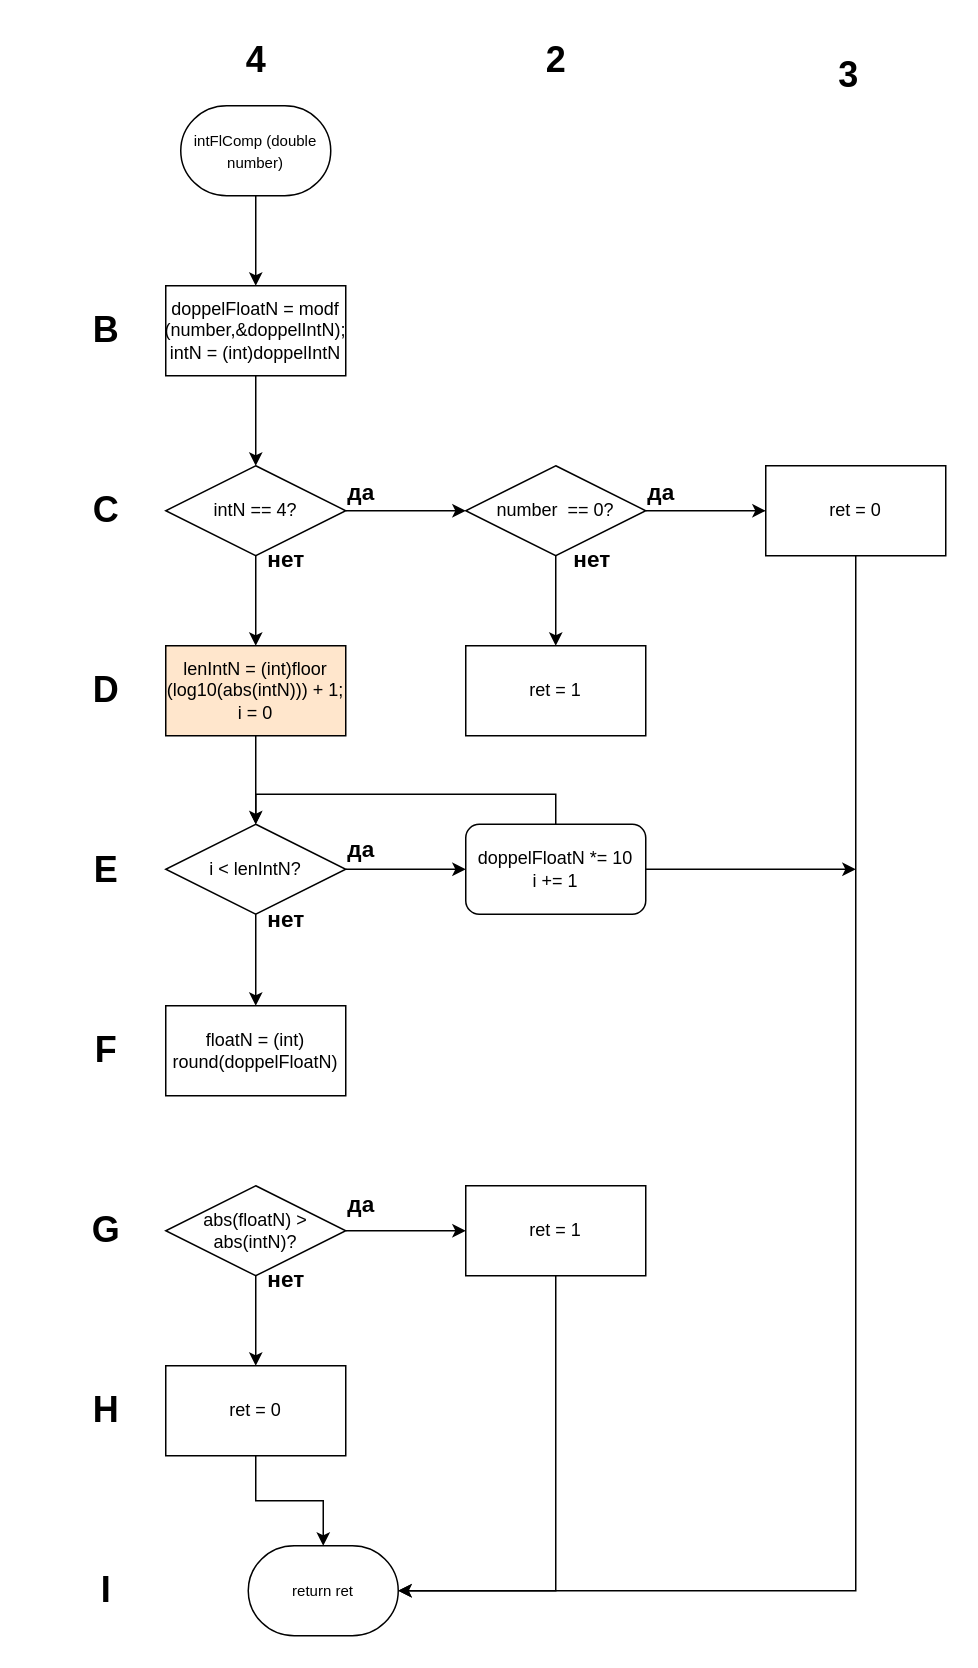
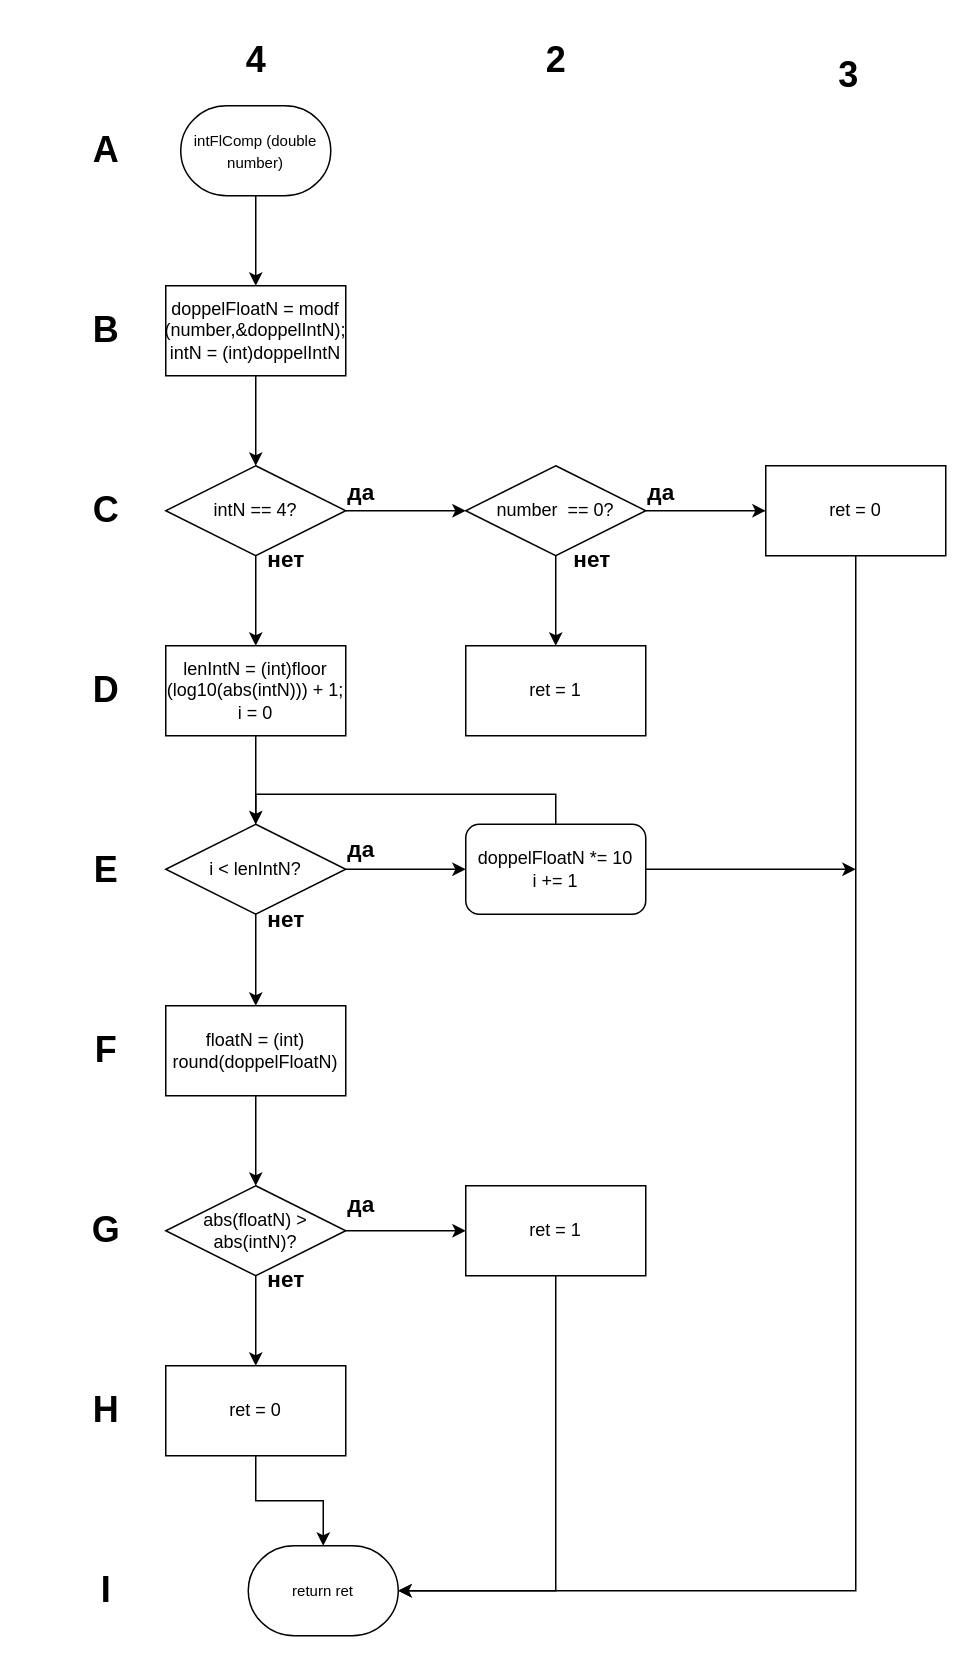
none -> (106, 151)
(256, 691) -> (256, 691)
none -> (256, 1136)
